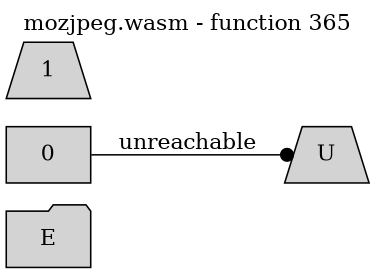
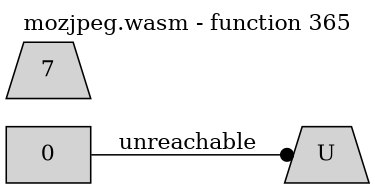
(48, 70) -> (48, 70)
(48, 239) -> none
